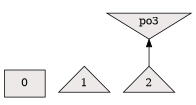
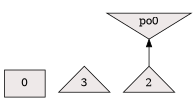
(149, 22) -> (149, 22)
(84, 84) -> (84, 84)
